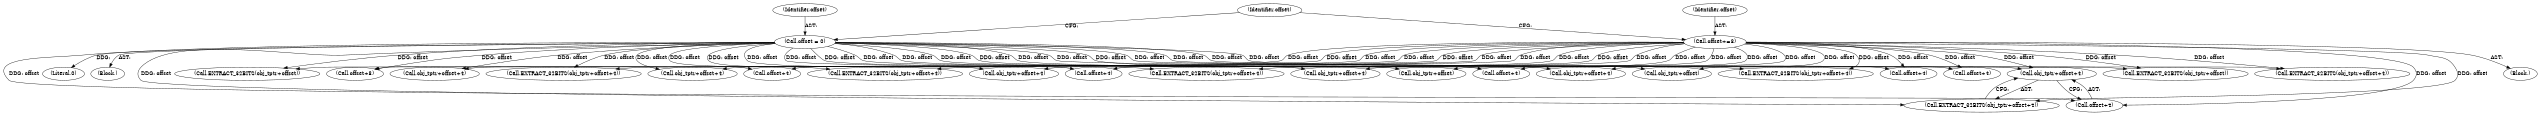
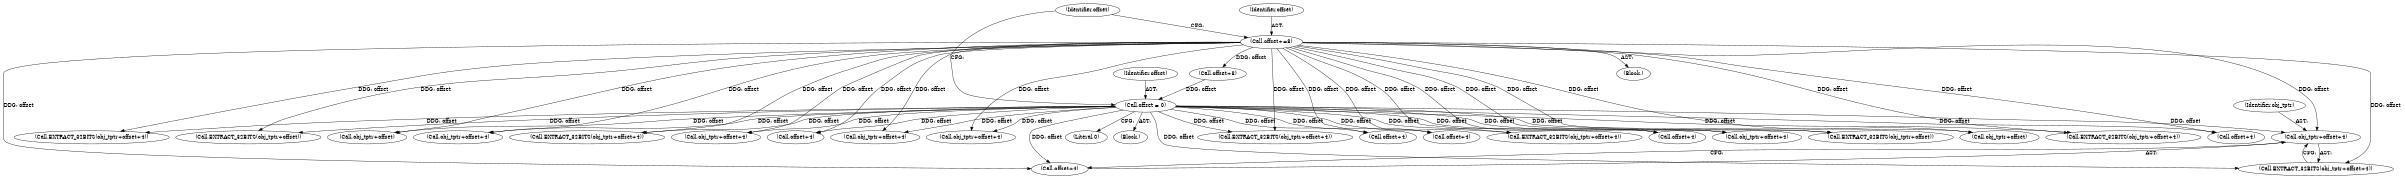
(557, 50) -> (1183, 89)
(104, 58) -> (1129, 121)
none -> (2269, 106)
